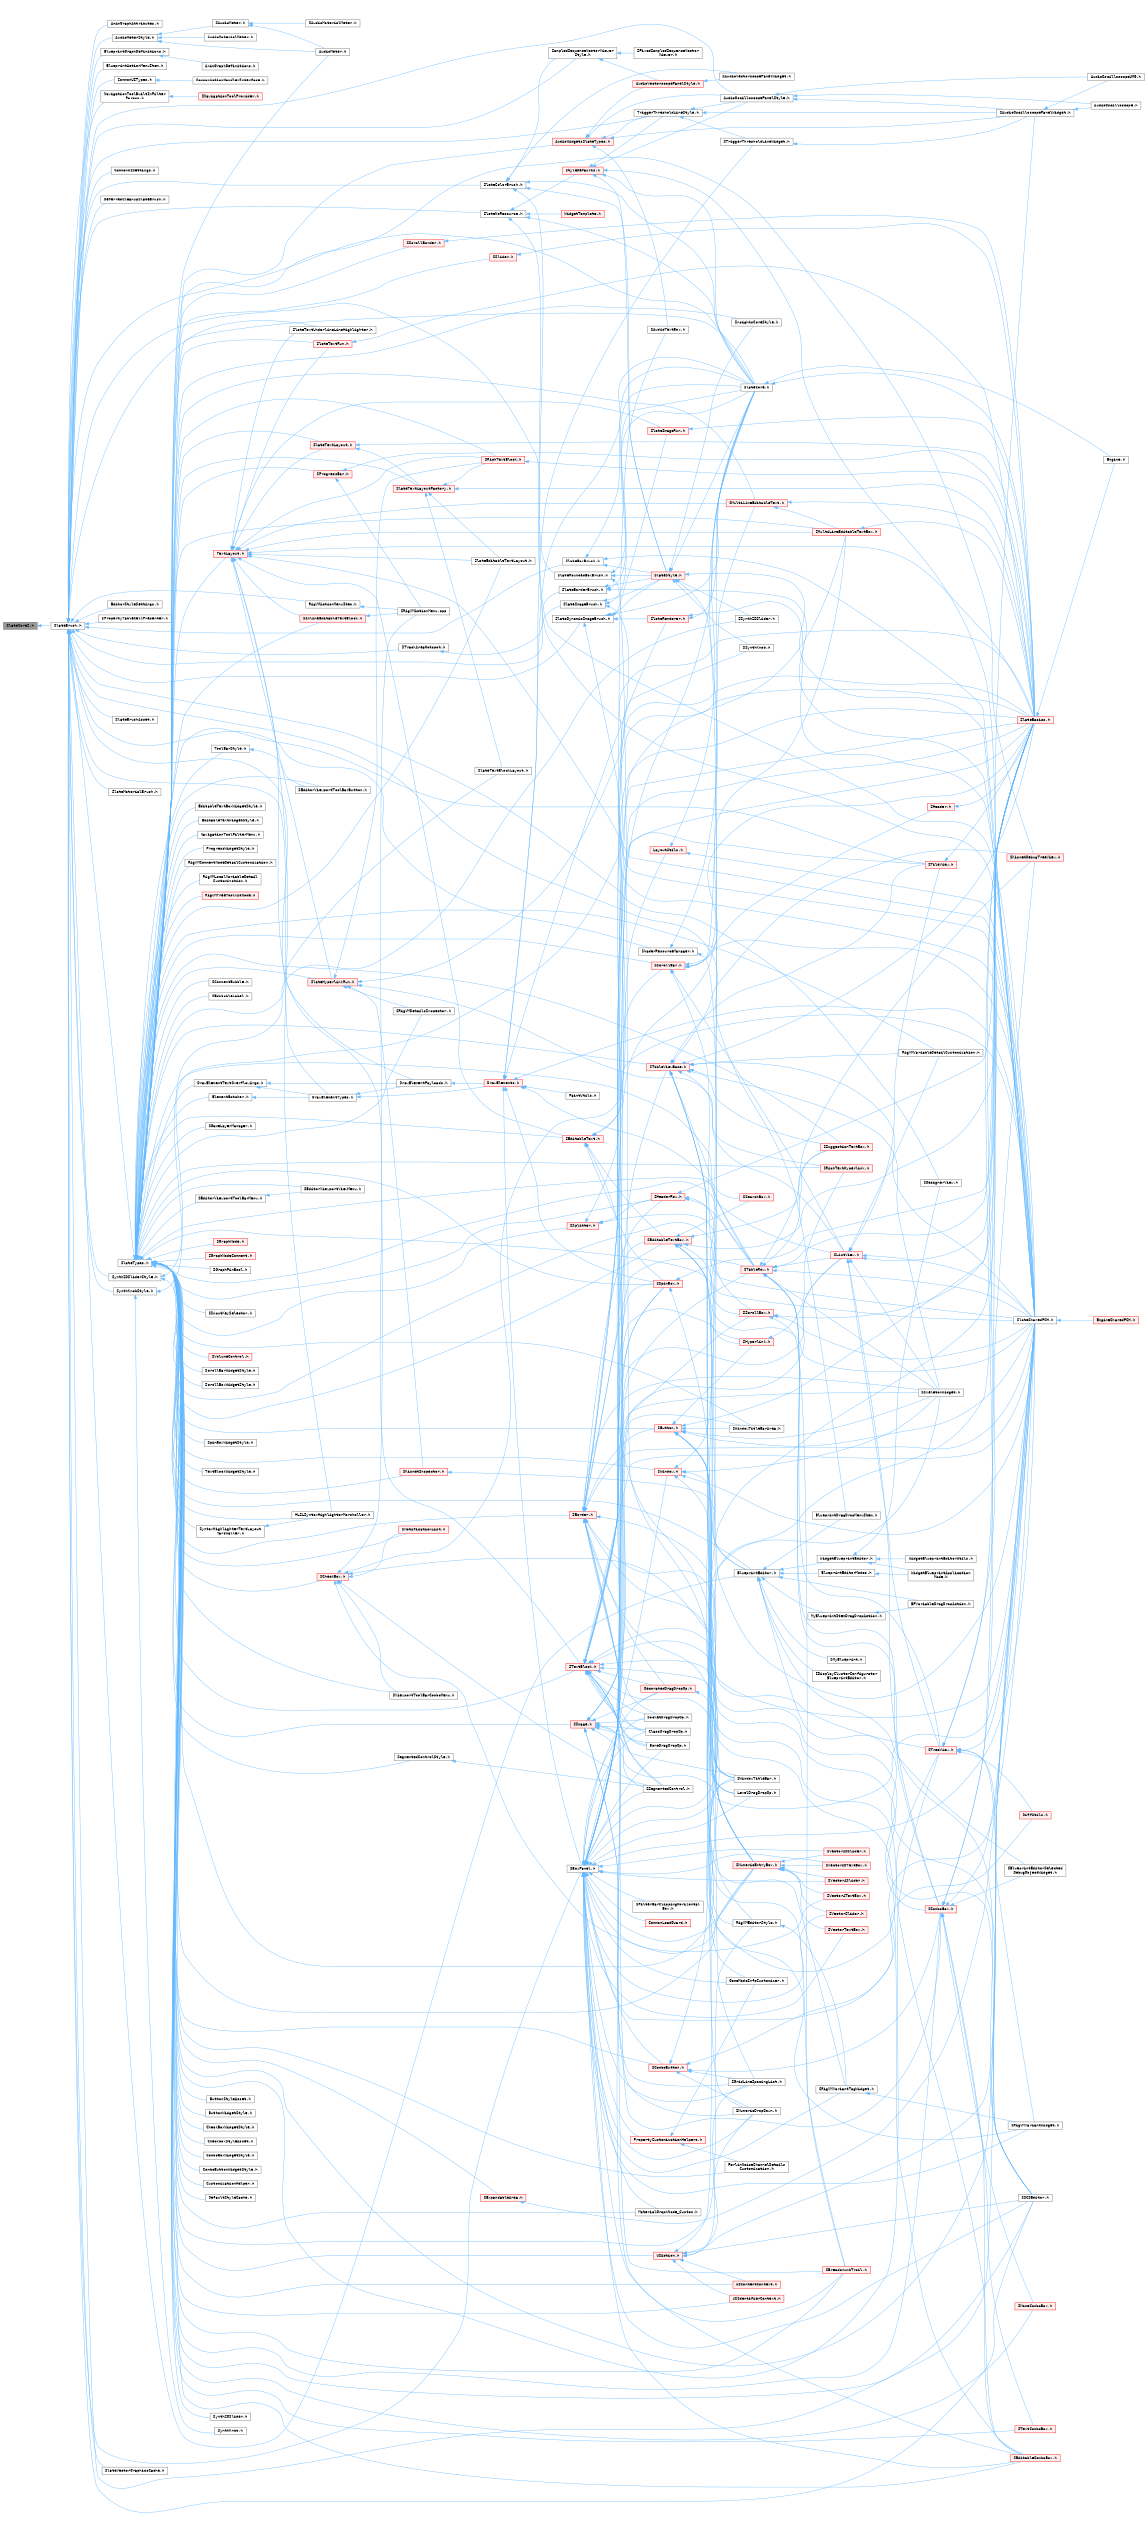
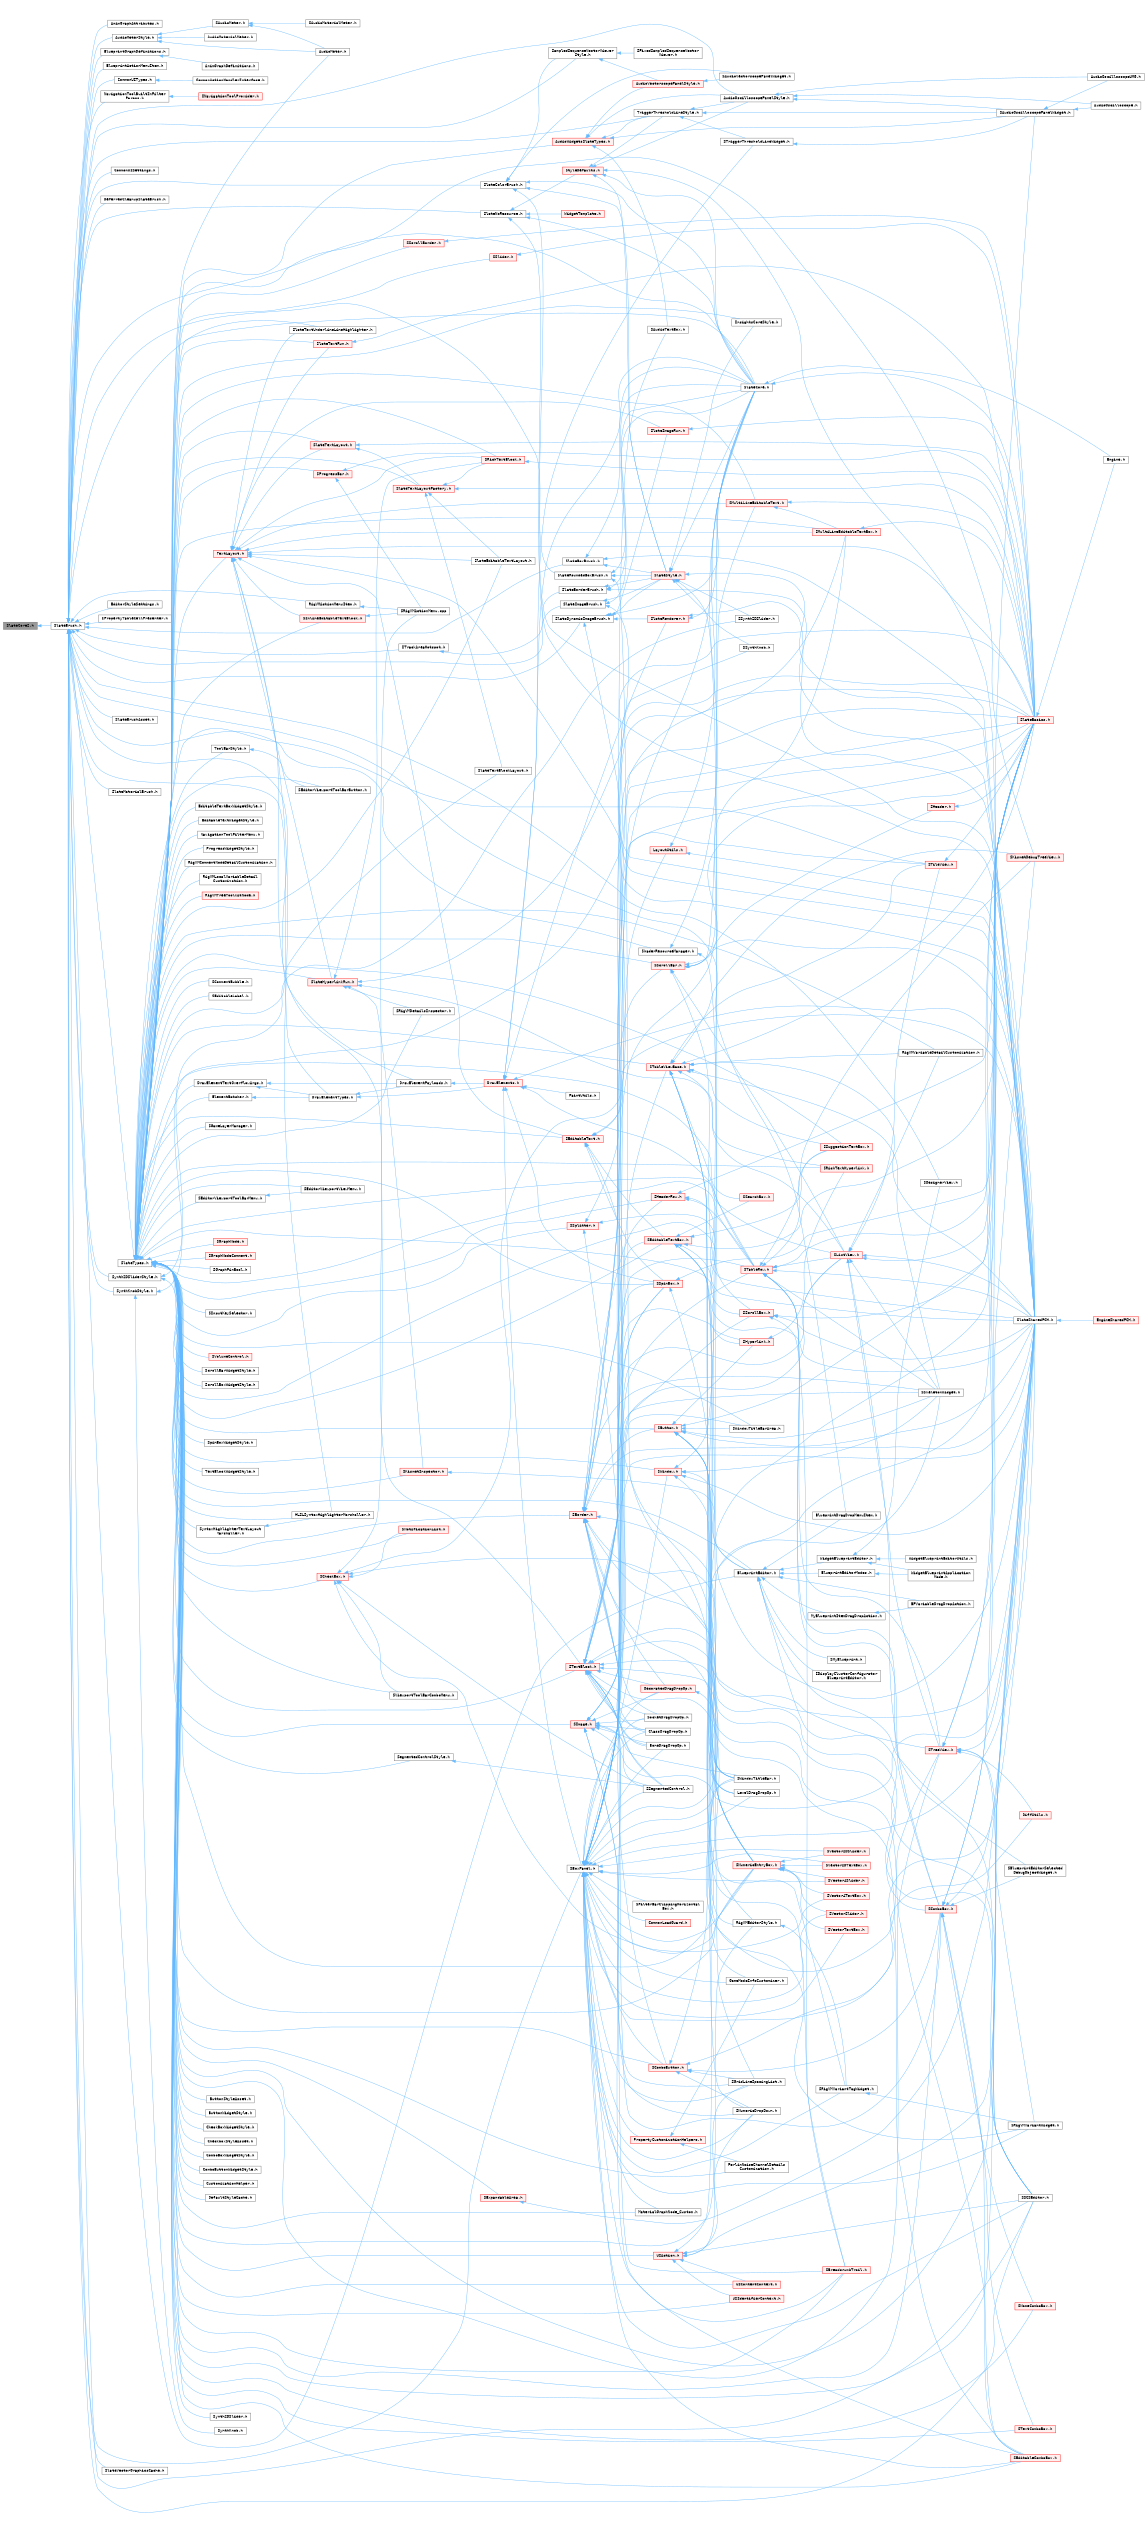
(625, 1210) -> (615, 1483)
